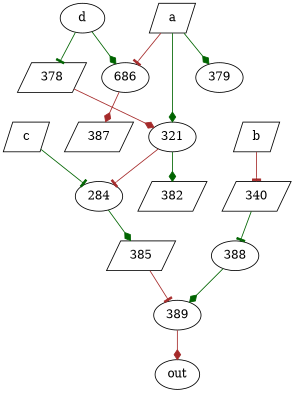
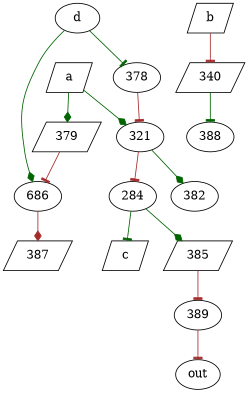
(150, 47) -> (53, 165)
(52, 78) -> (137, 78)
(219, 78) -> (67, 137)
(106, 104) -> (138, 105)
(61, 166) -> (129, 224)
(172, 196) -> (195, 196)
(210, 282) -> none
(177, 340) -> (198, 343)
